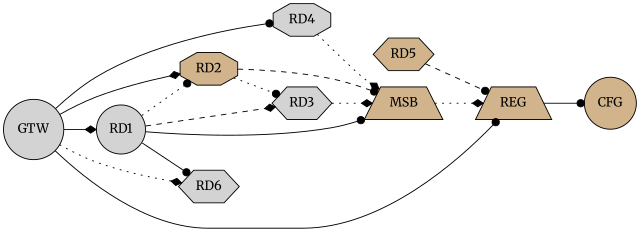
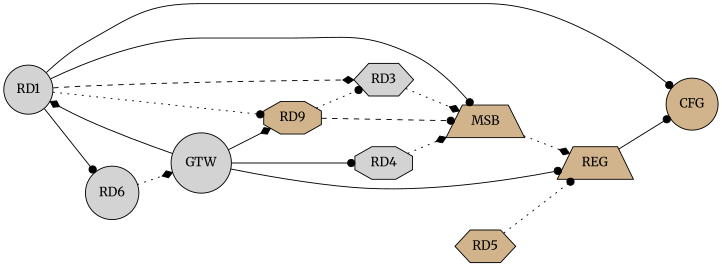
none -> (357, 4)
(209, 69) -> (293, 118)
(454, 77) -> (536, 209)
(114, 168) -> (150, 180)
(209, 187) -> (112, 193)
